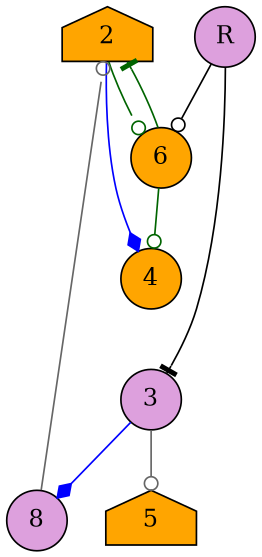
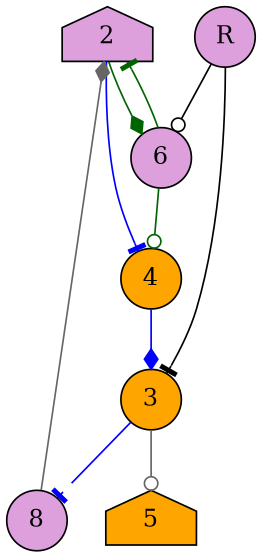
(107, 37) -> (107, 37)
(119, 89) -> (119, 89)
(110, 154) -> (110, 154)
(161, 158) -> (161, 158)
(71, 286) -> (71, 286)
none -> (151, 329)
(151, 400) -> (151, 400)
(101, 453) -> (101, 453)
